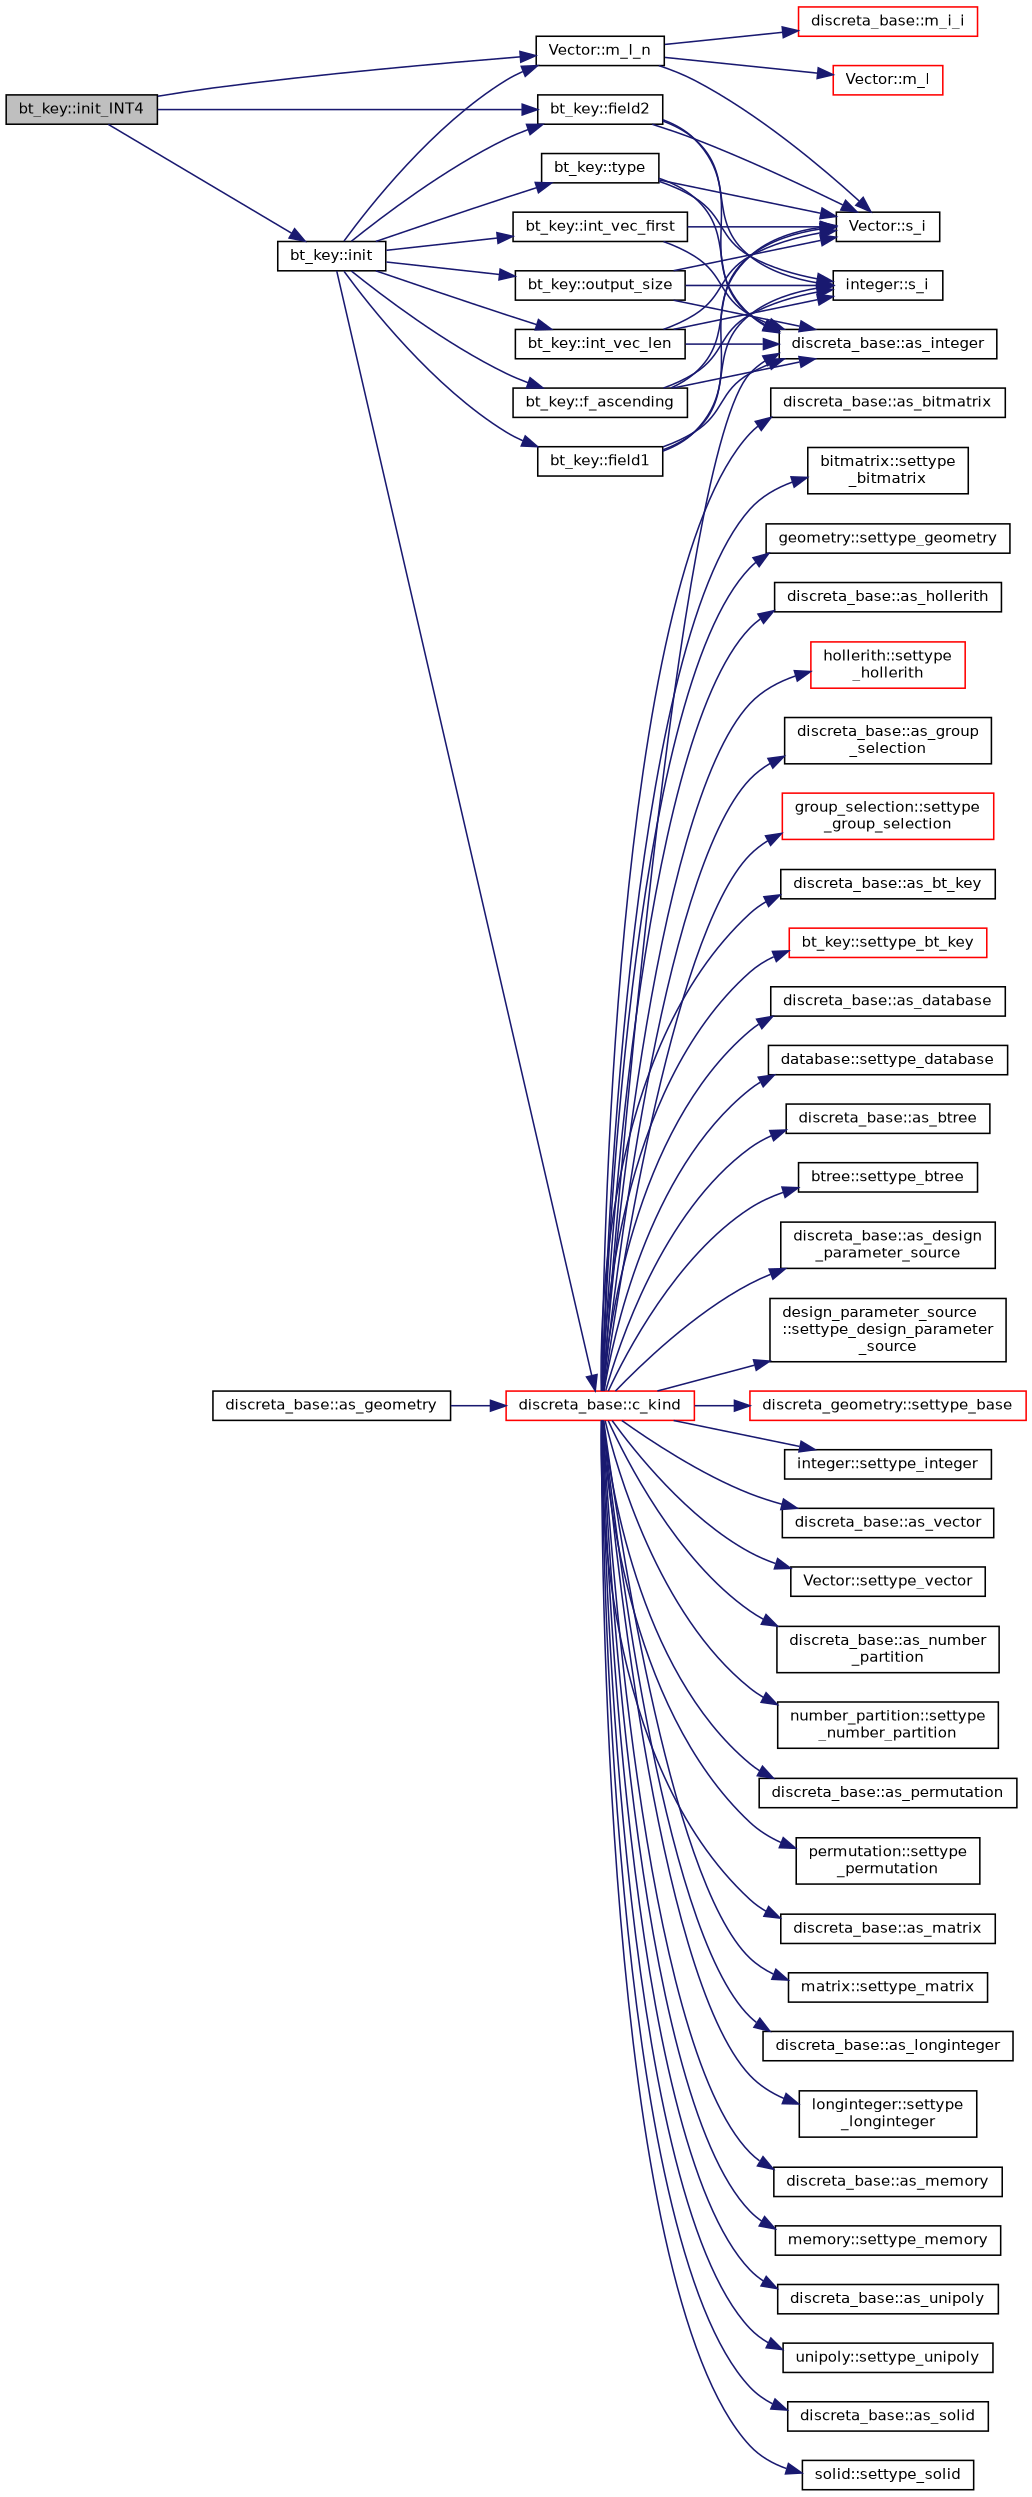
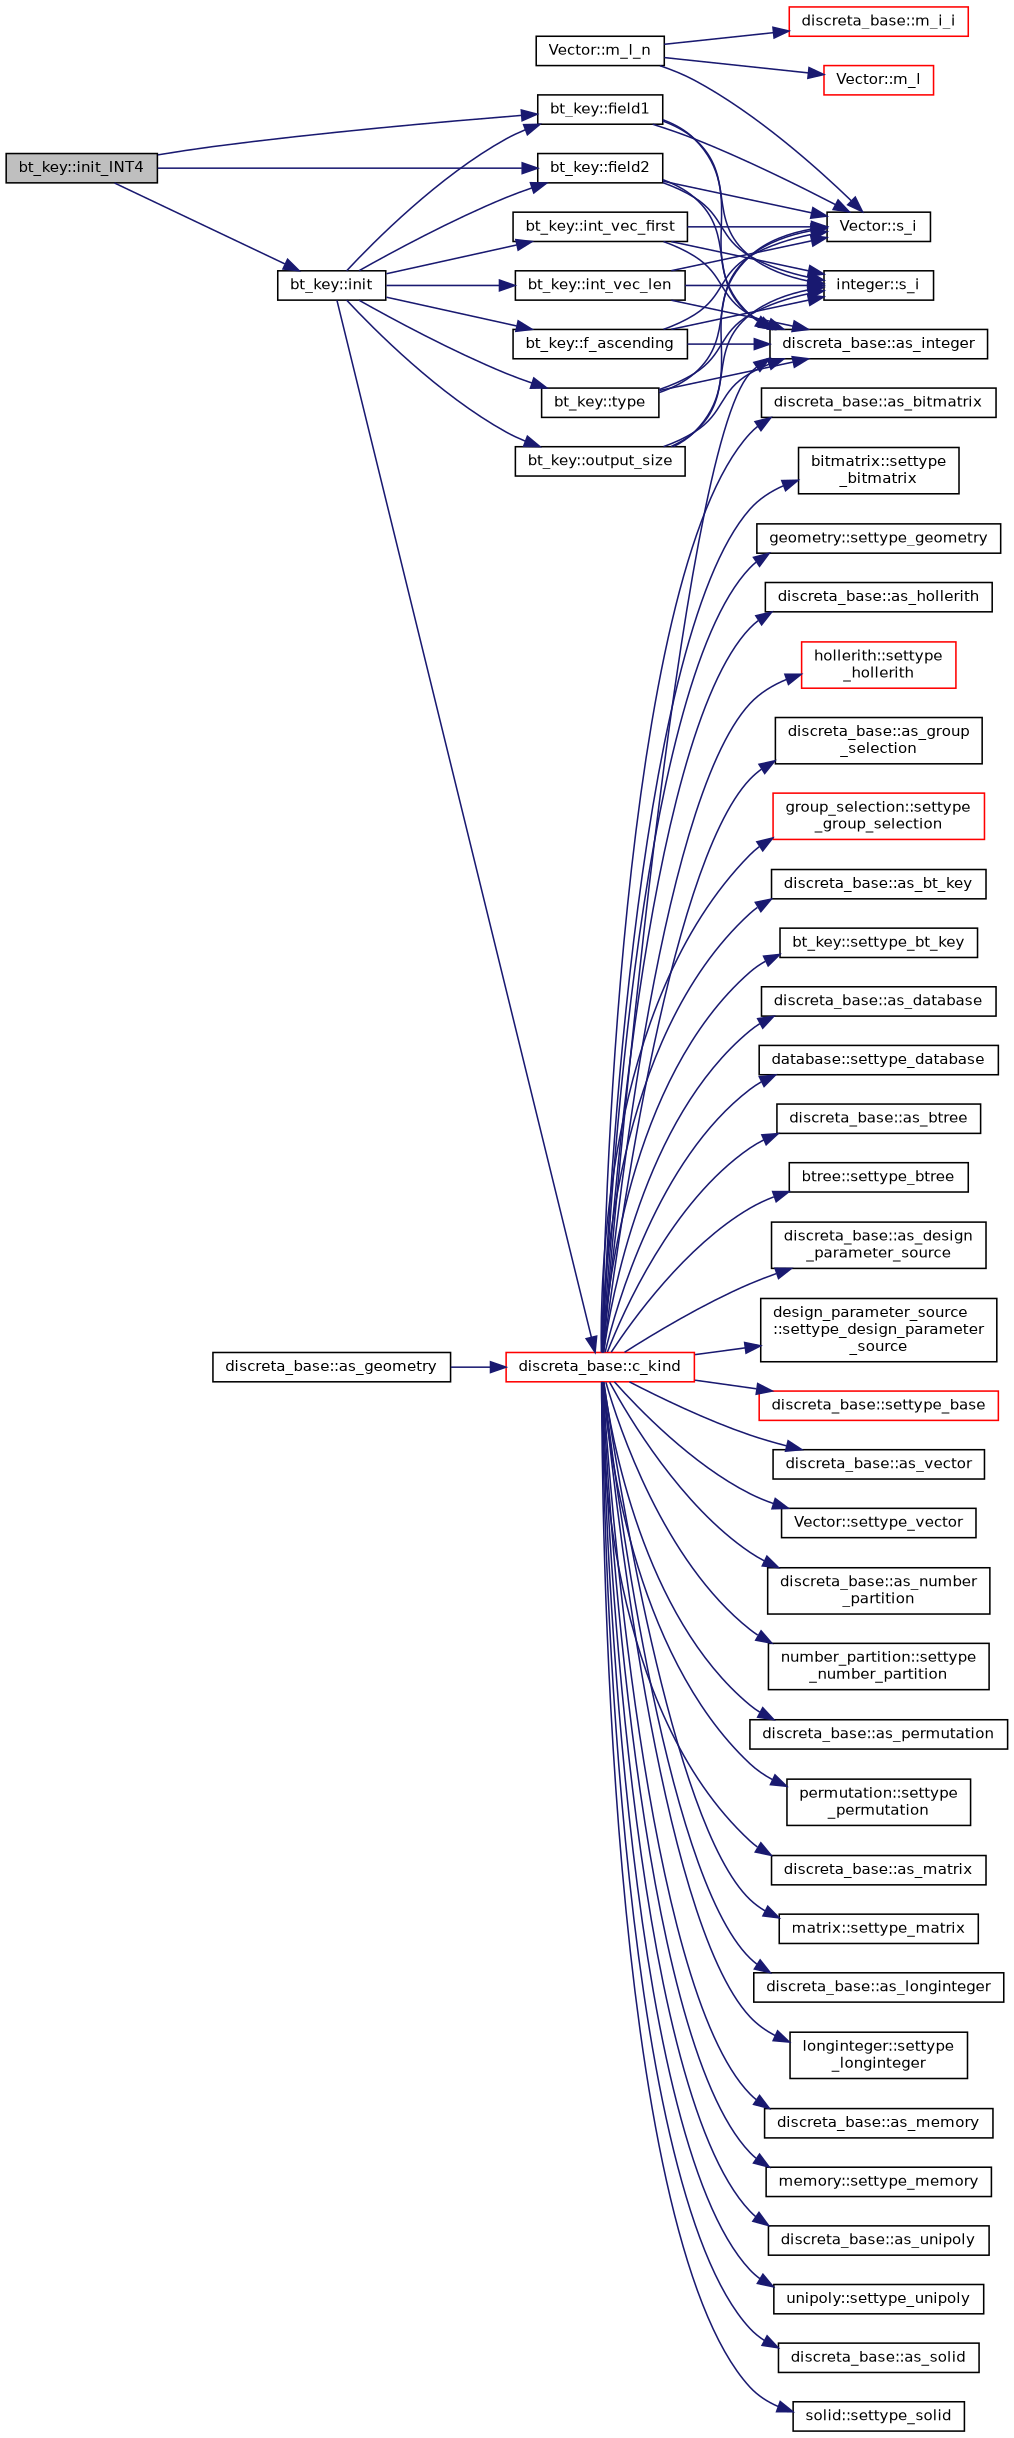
(339, 73) -> (339, 132)
(425, 147) -> none
none -> (709, 250)
(888, 943) -> (879, 943)
(888, 1406) -> (879, 1406)
(888, 1464) -> none
